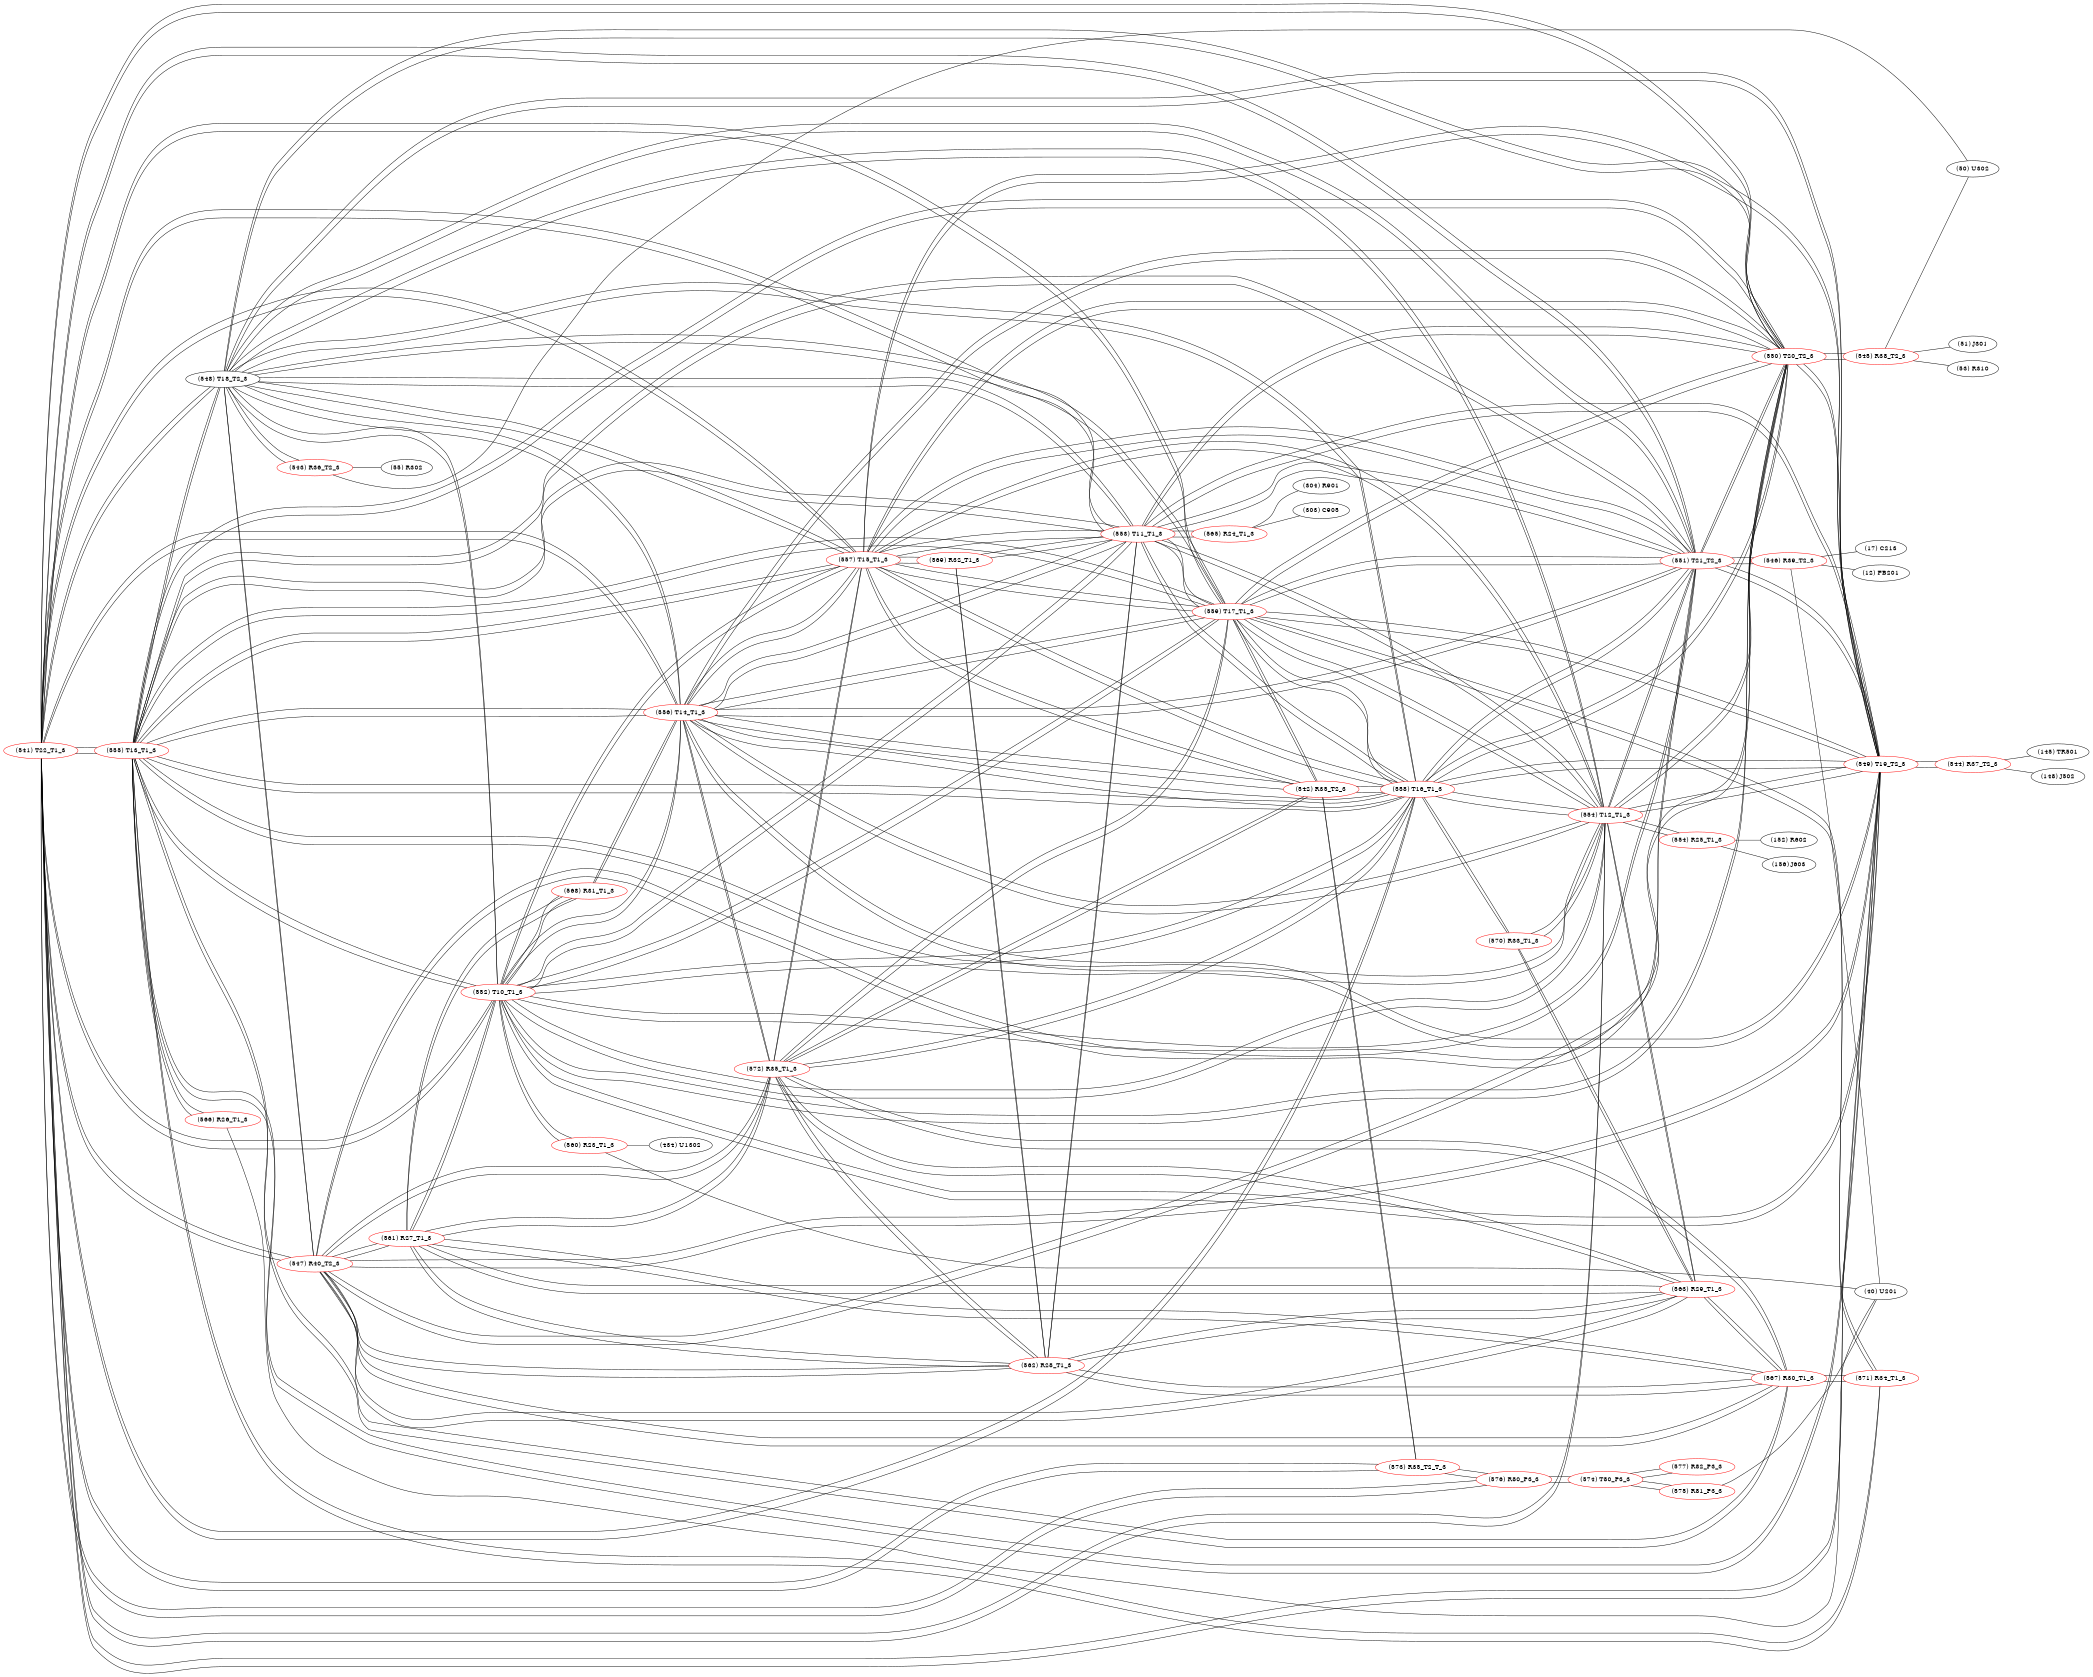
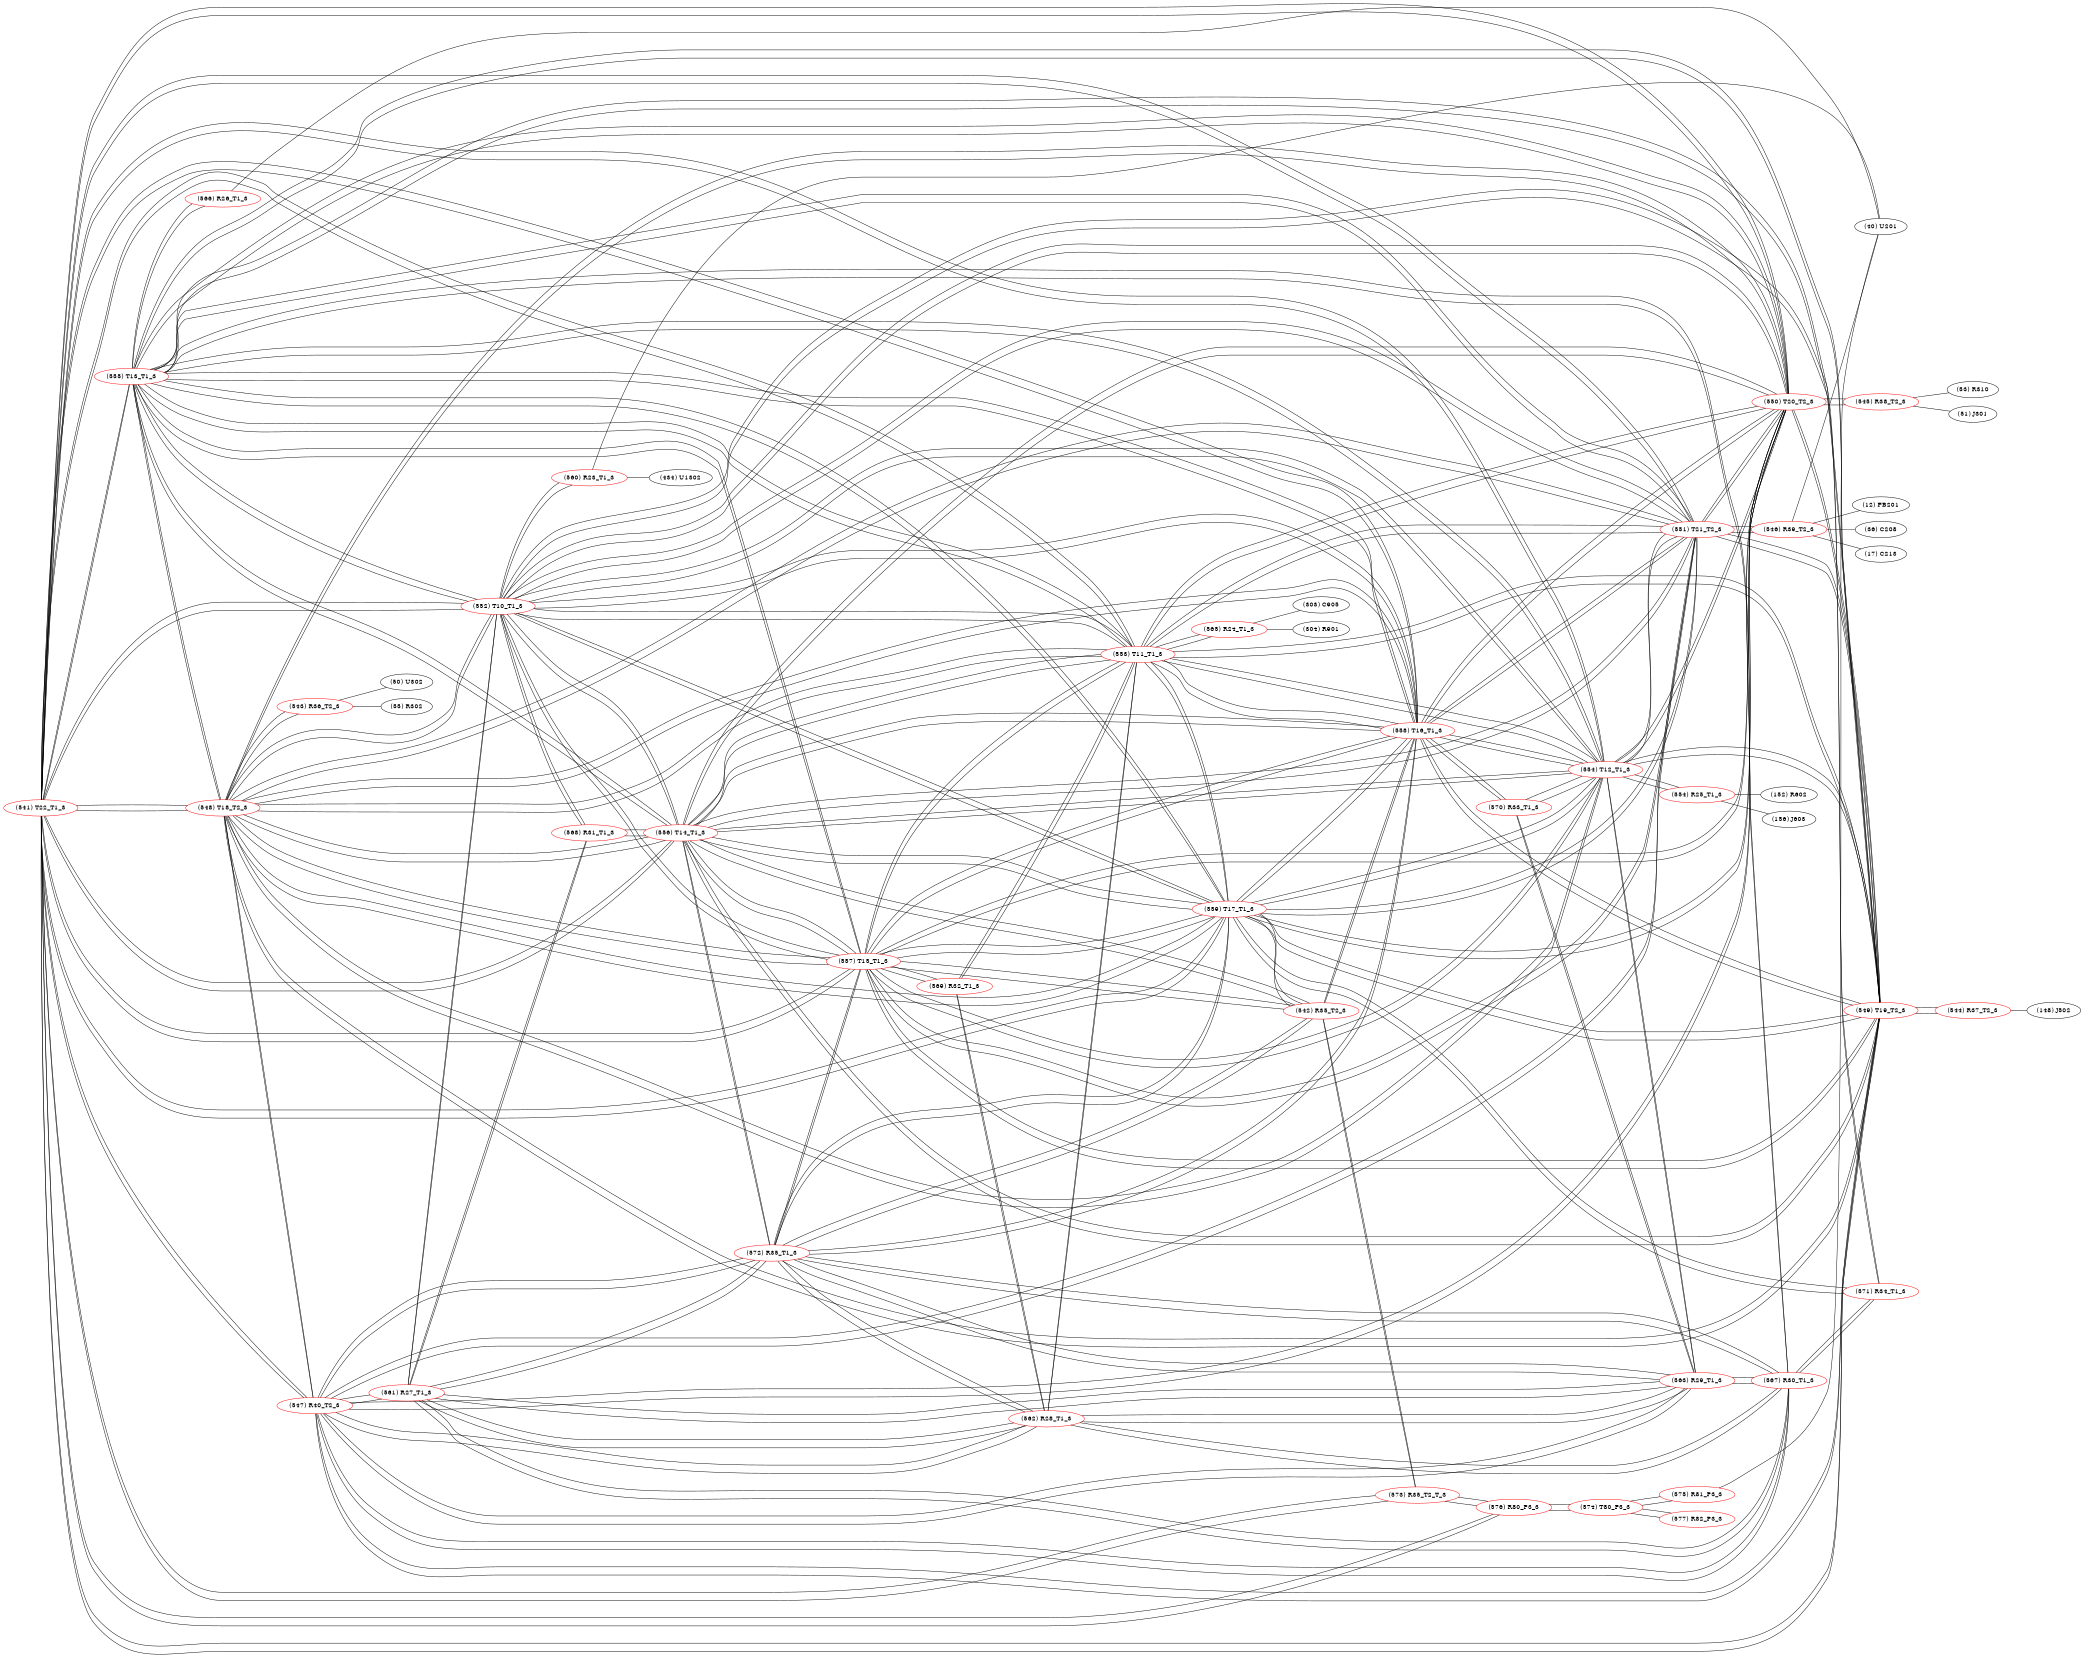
(1927, 263) -> none
(223, 379) -> (223, 808)
none -> (1881, 530)
(2058, 752) -> none
